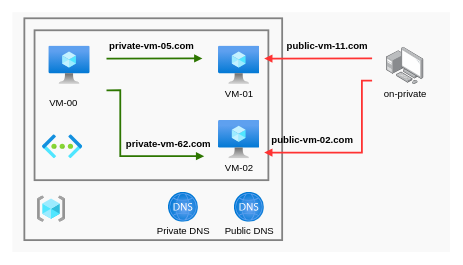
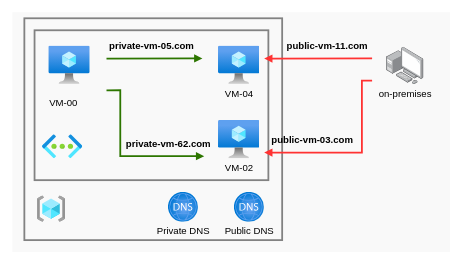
(239, 93) -> (239, 93)
(406, 93) -> (406, 93)
(313, 140) -> (313, 140)
